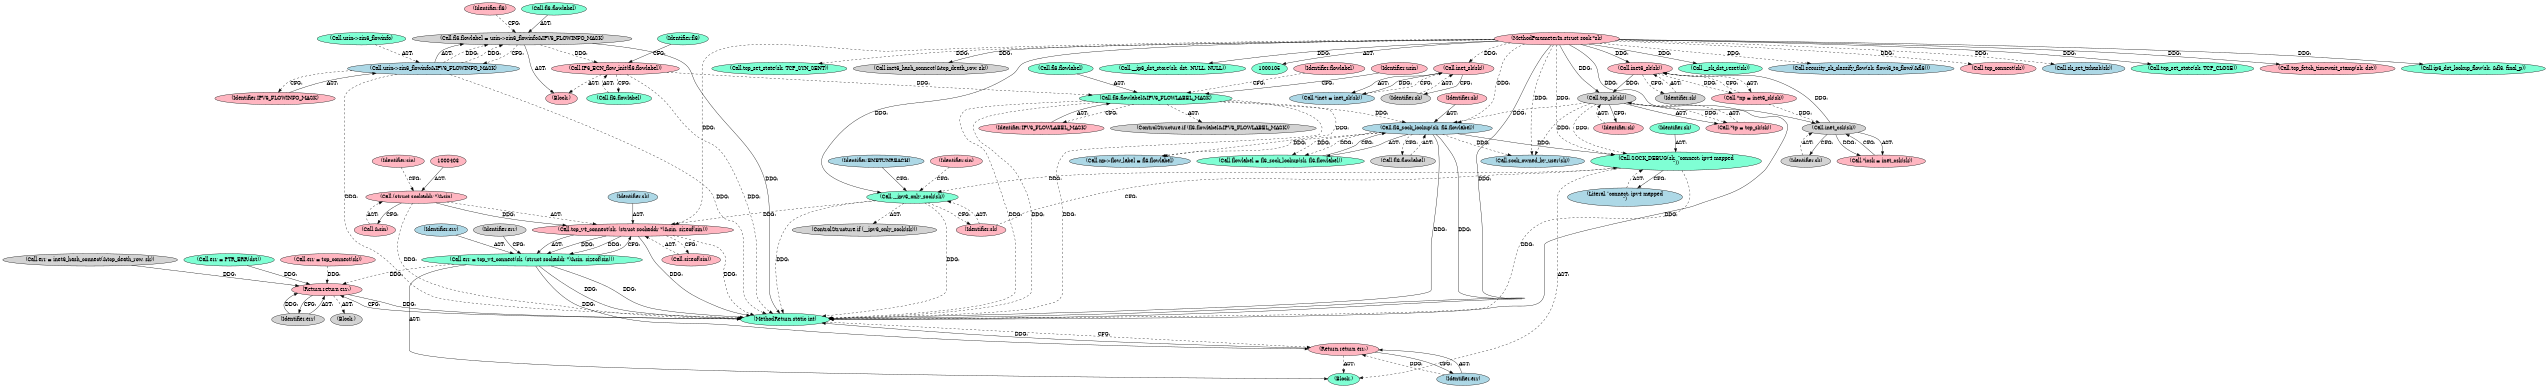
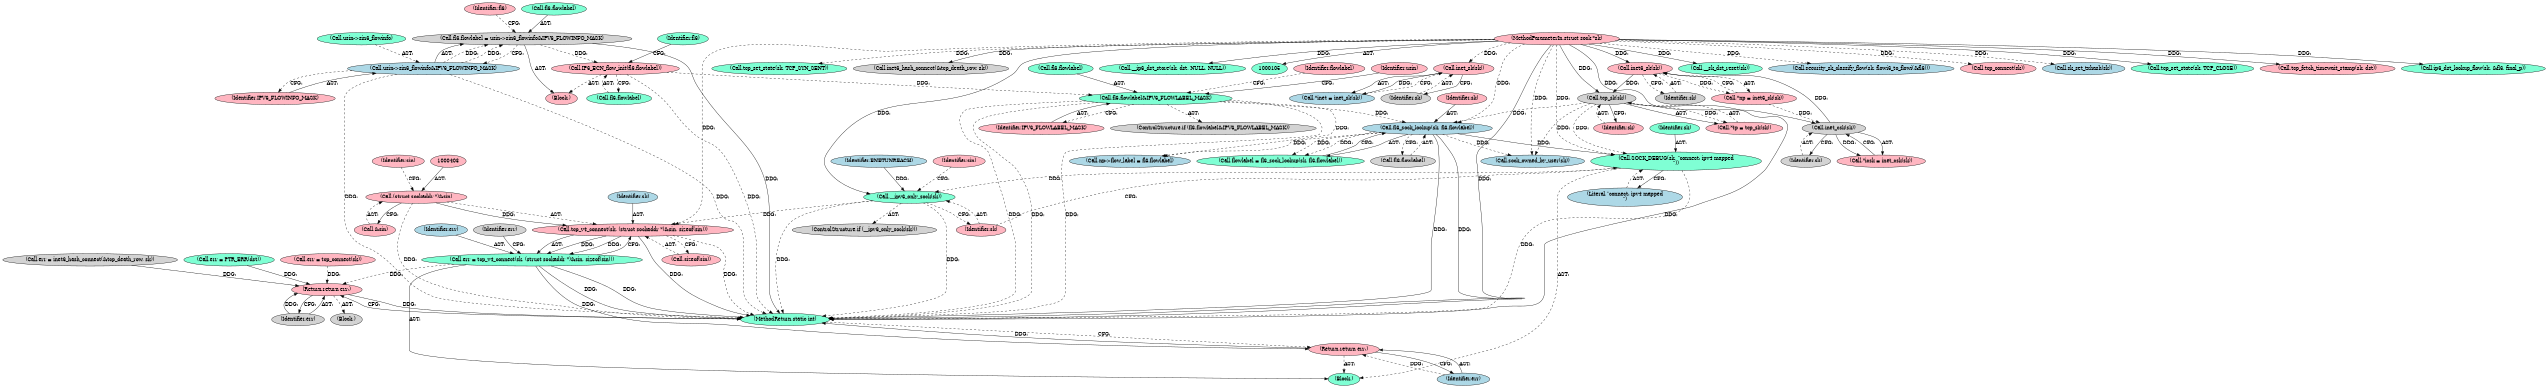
(1427, 128) -> (1427, 128)
(903, 179) -> (903, 179)
